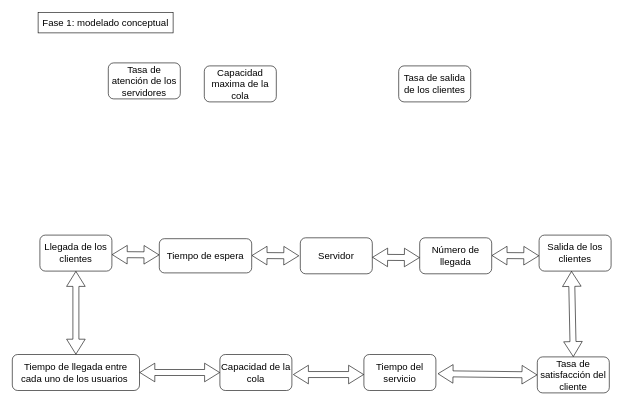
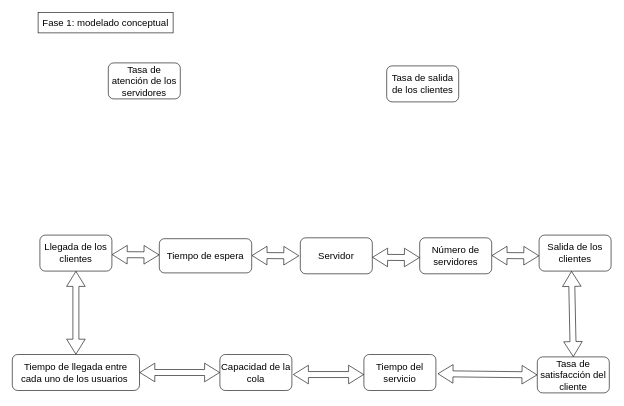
(240, 84) -> none
(435, 84) -> (423, 84)
(456, 256) -> (456, 256)
